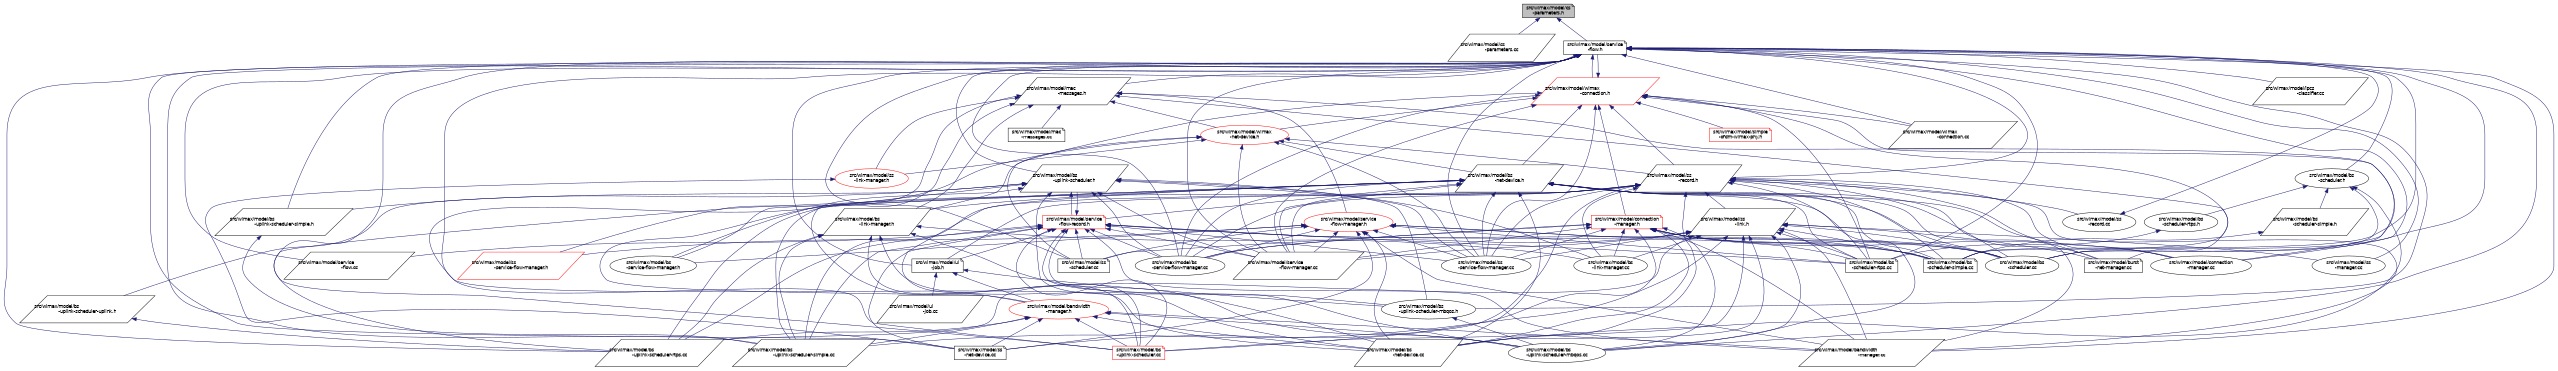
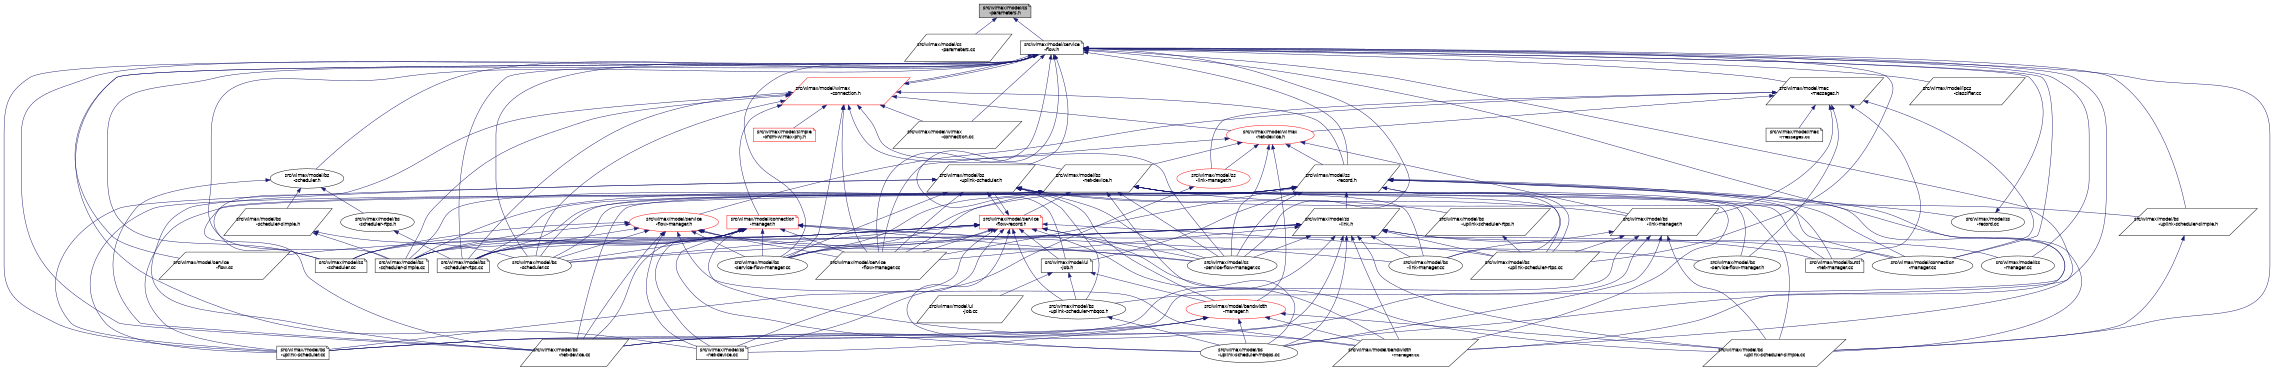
(2239, 251) -> (397, 242)
(521, 266) -> none
(87, 309) -> (1488, 222)
(868, 332) -> none
(1139, 353) -> (303, 353)
